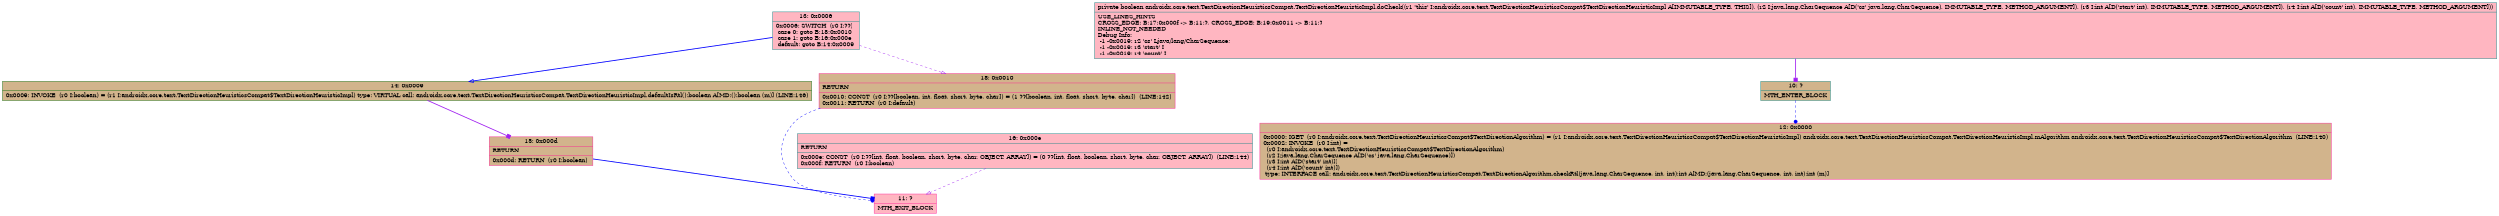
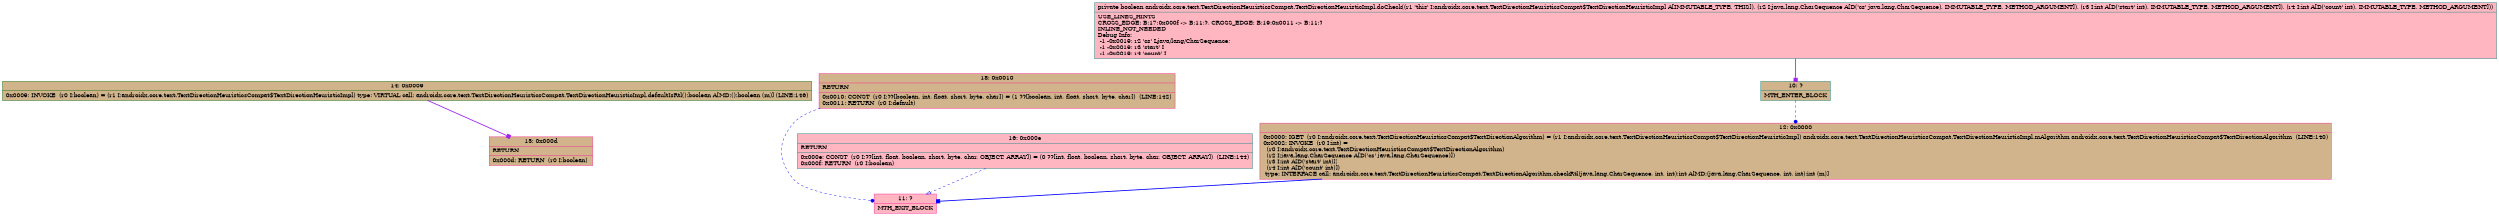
(816, 31) -> none
(731, 179) -> (1131, 190)
(958, 180) -> (958, 180)
